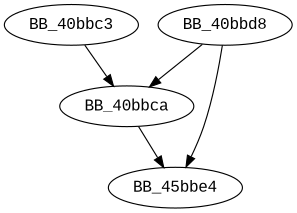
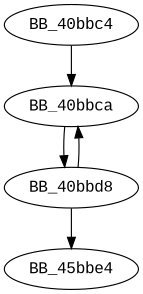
(71, 25) -> (71, 25)
(148, 142) -> (64, 141)
